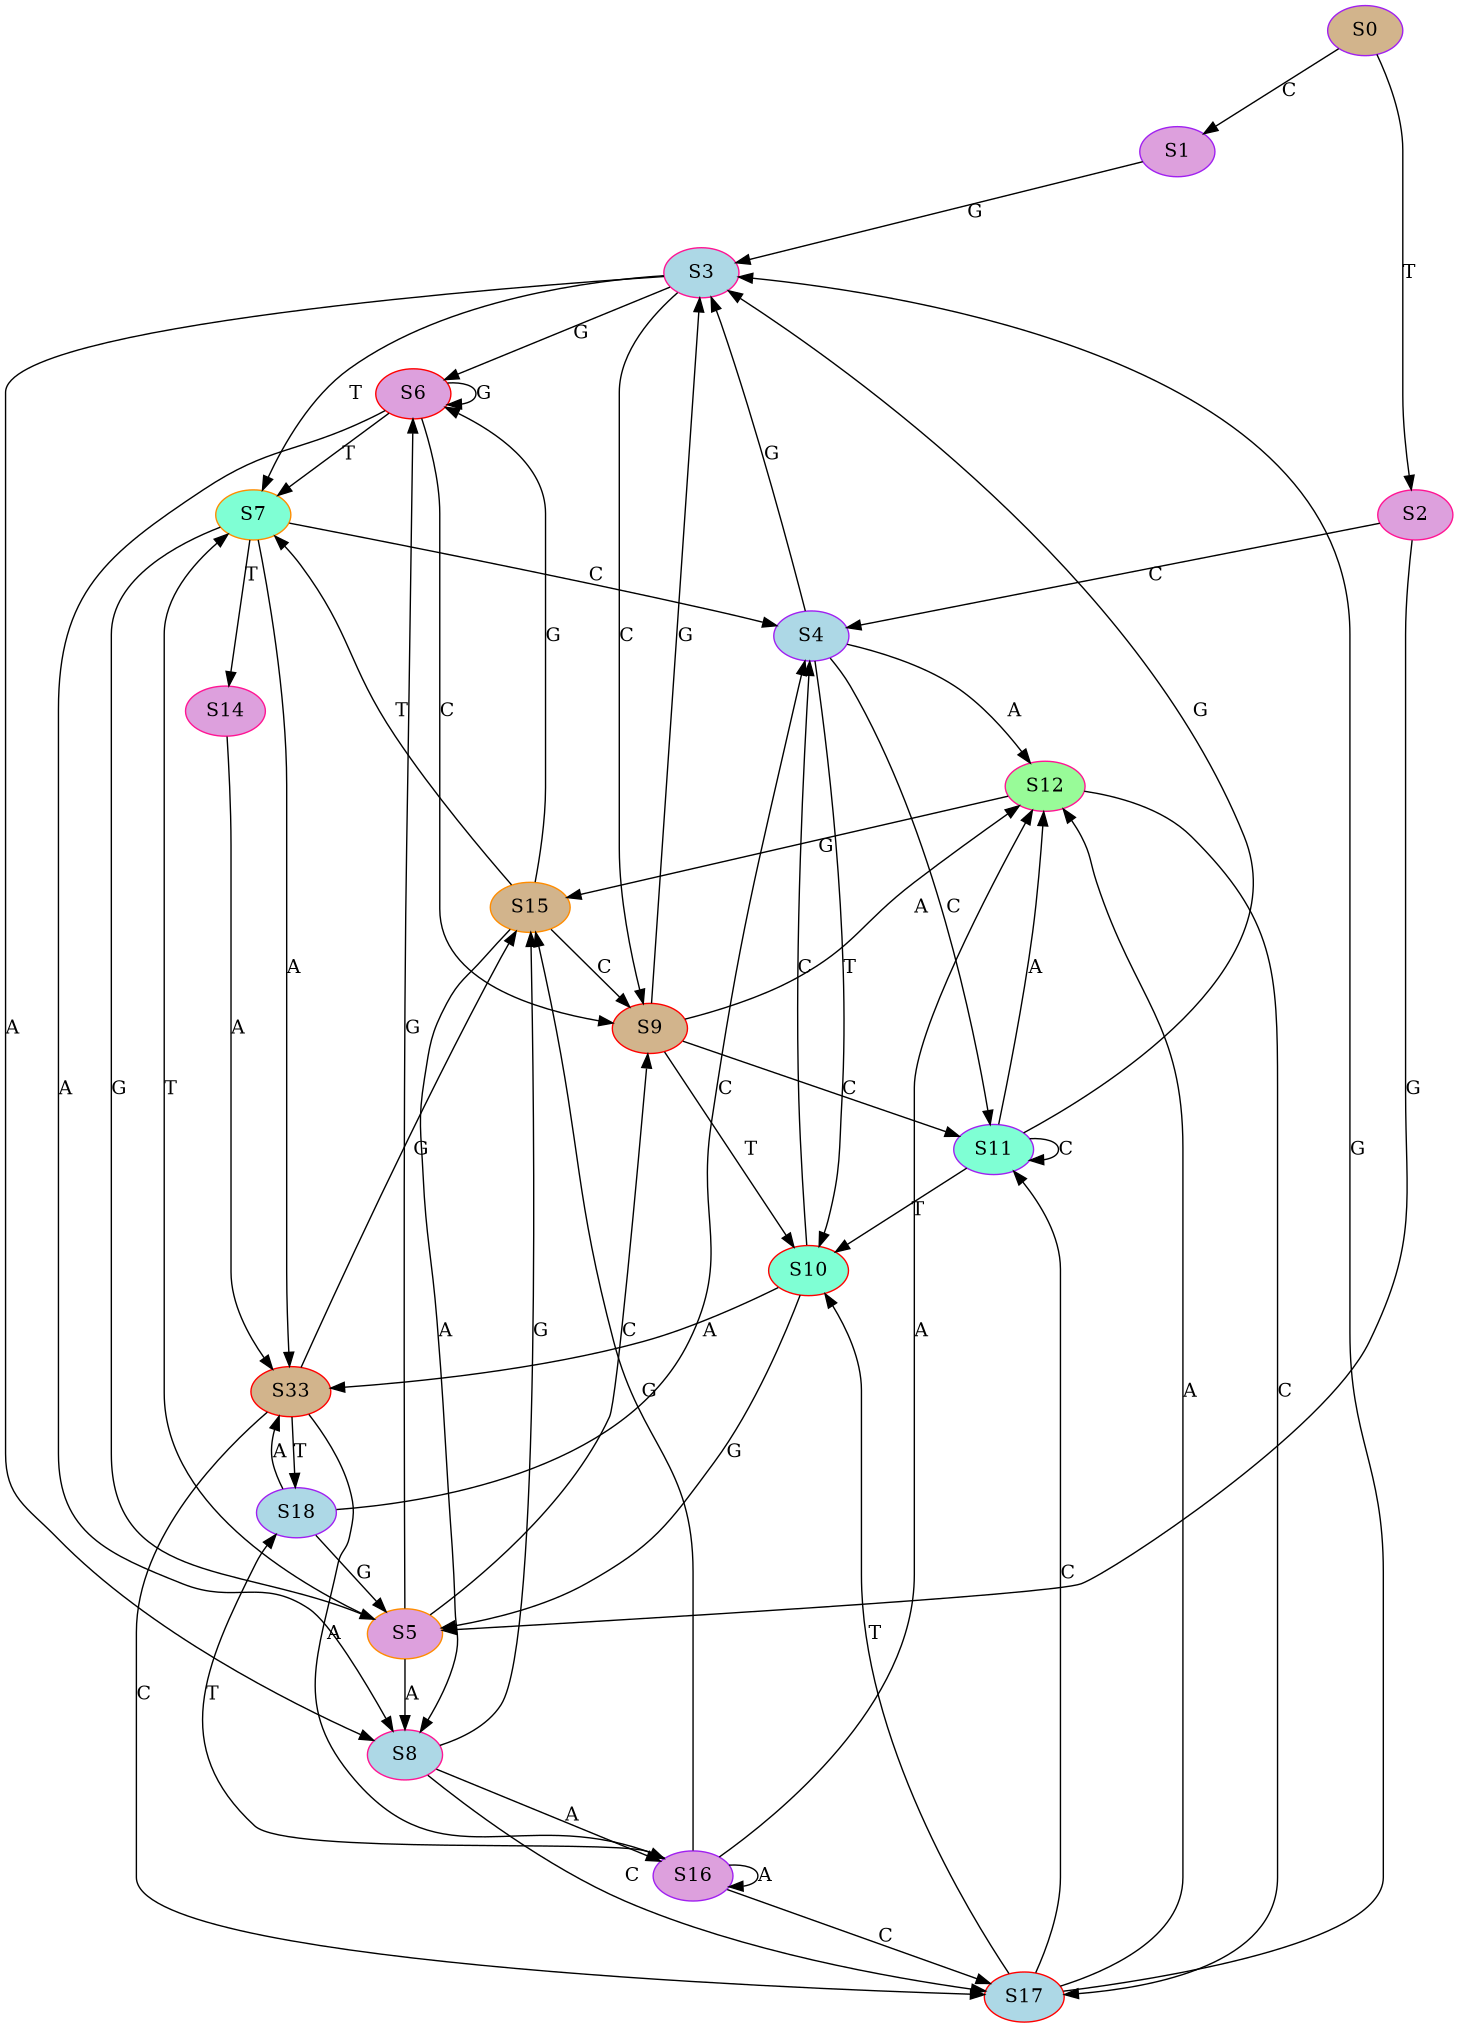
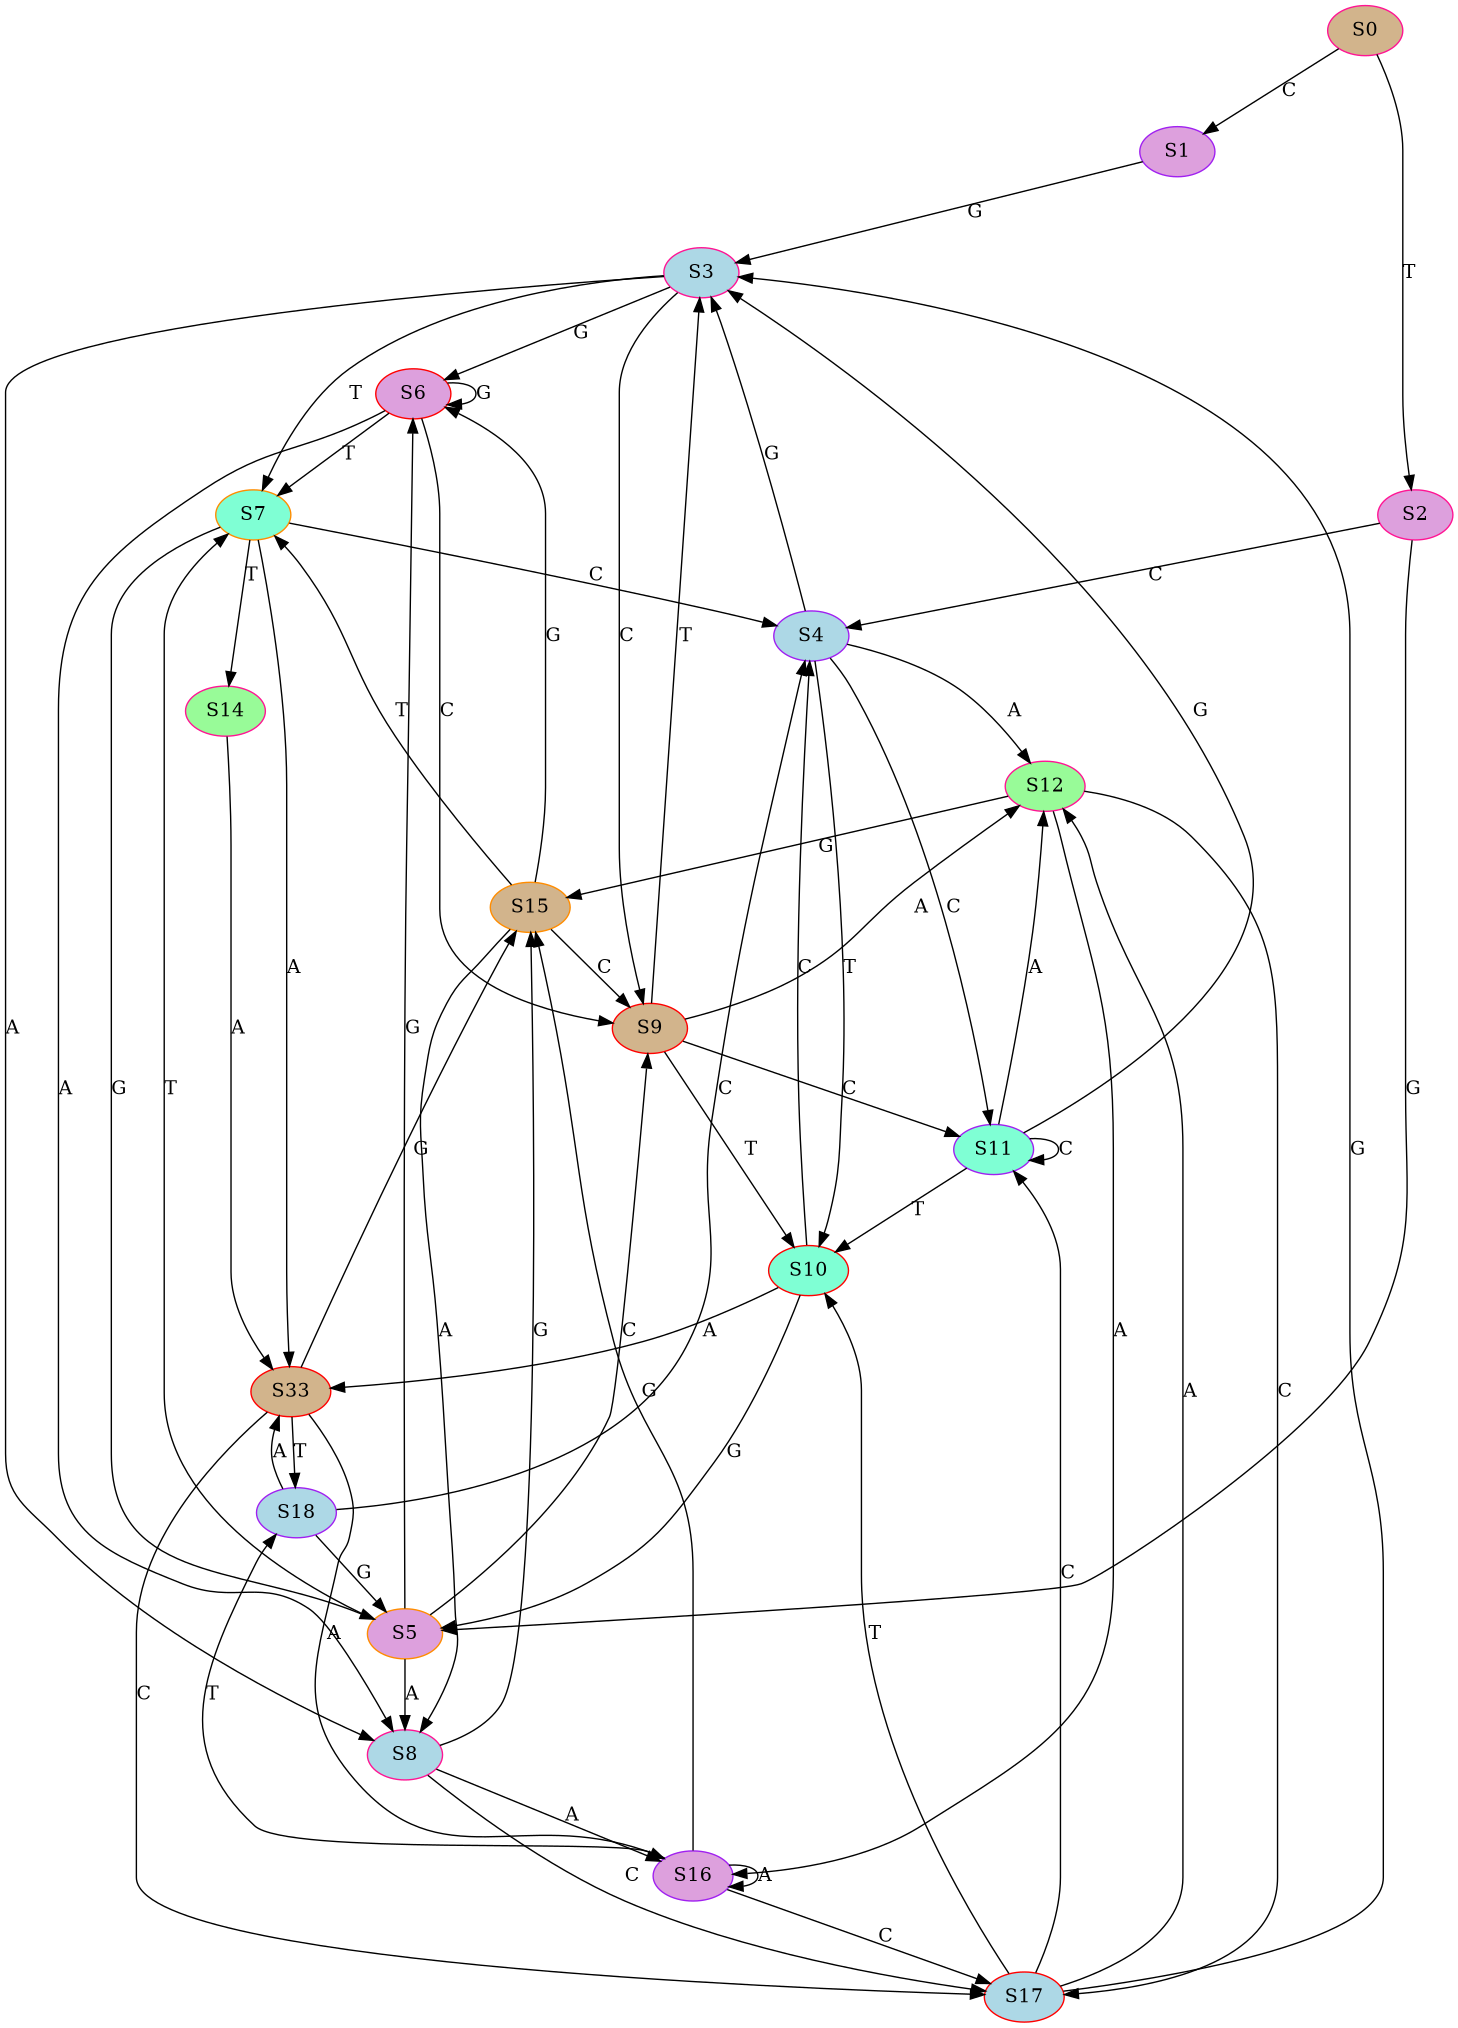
(1365, 31) -> (1365, 31)
(686, 636) -> (686, 636)
(225, 711) -> (225, 711)
(914, 1364) -> (1113, 1449)
